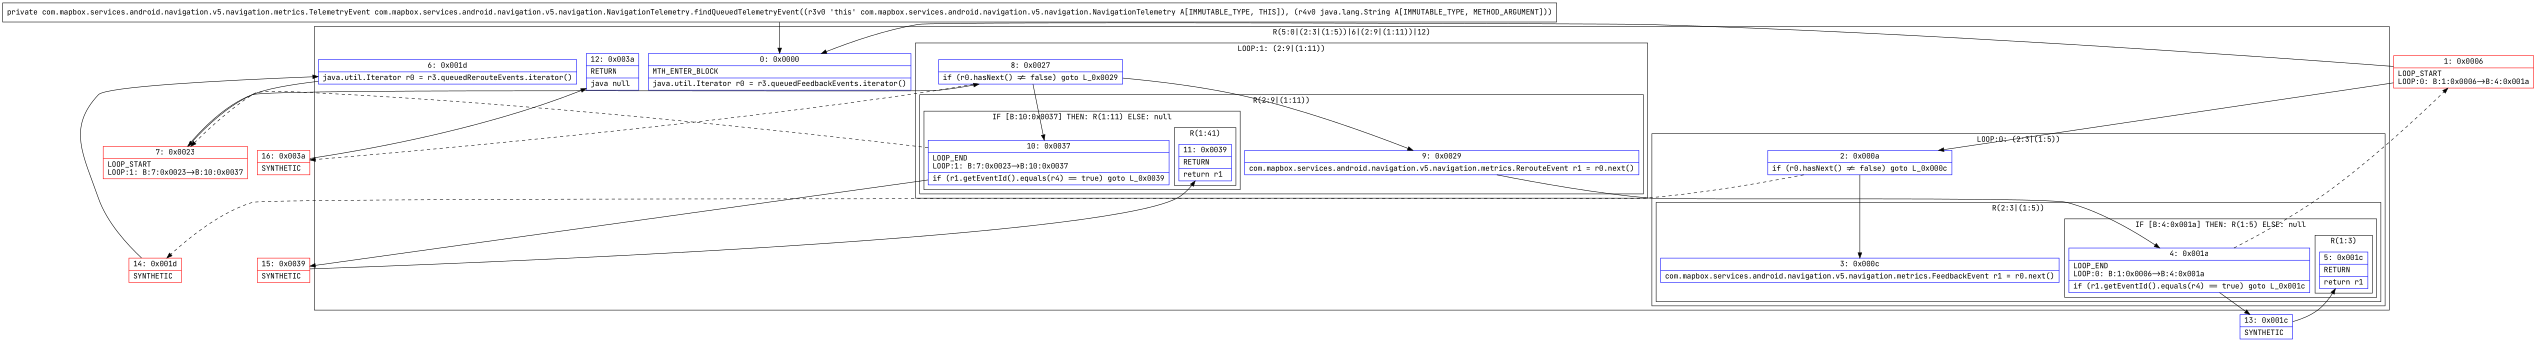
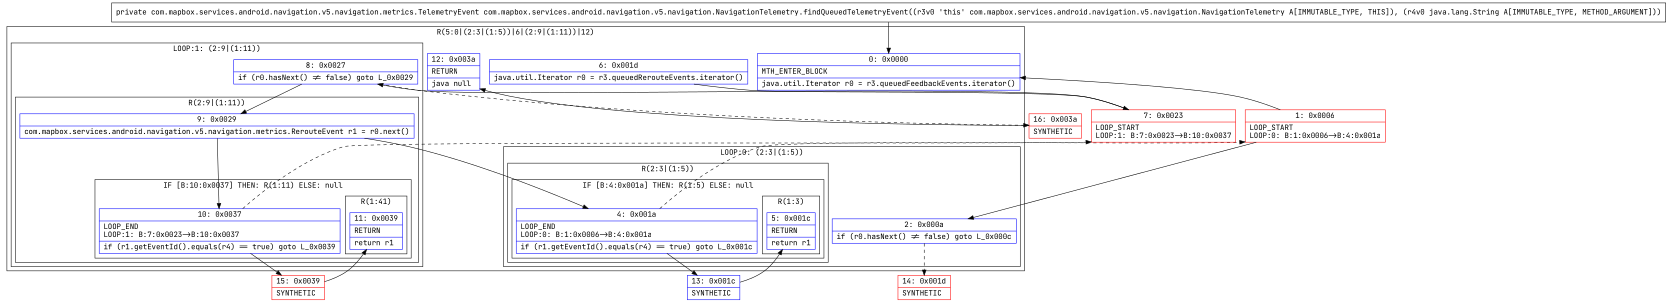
(113, 91) -> none
(1038, 107) -> (218, 171)
(1860, 270) -> none
